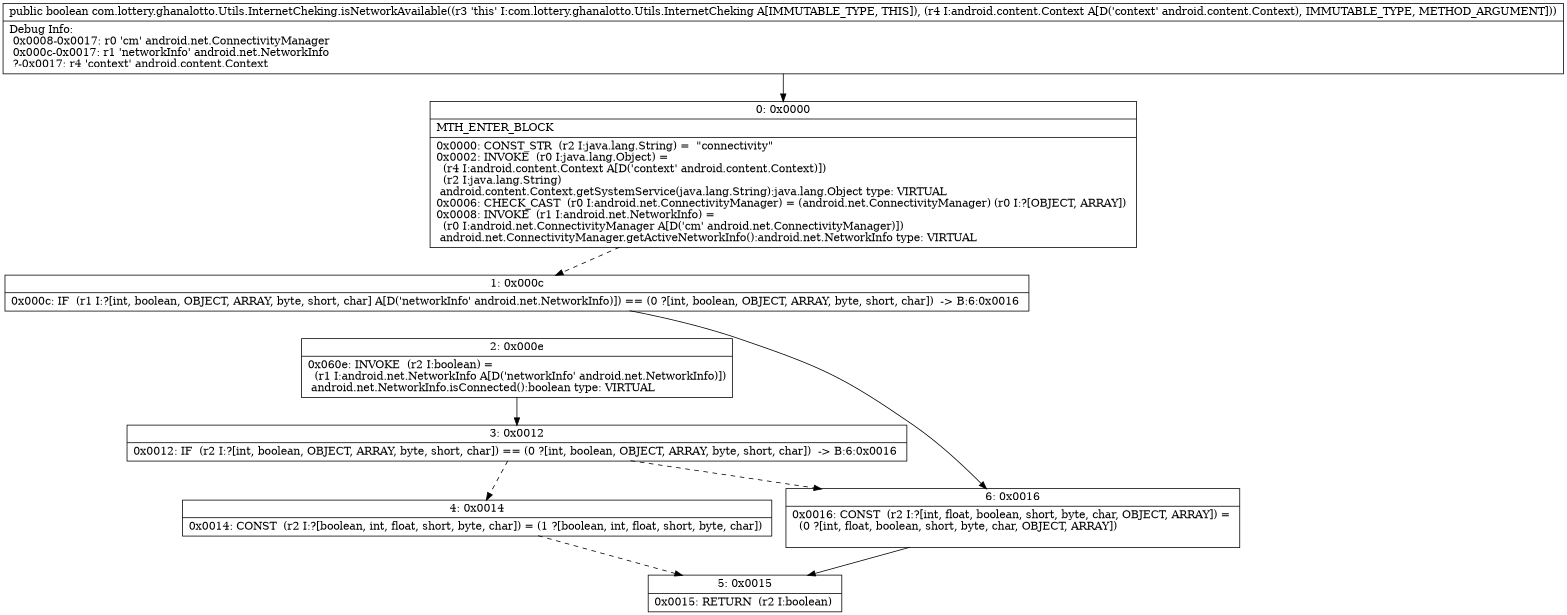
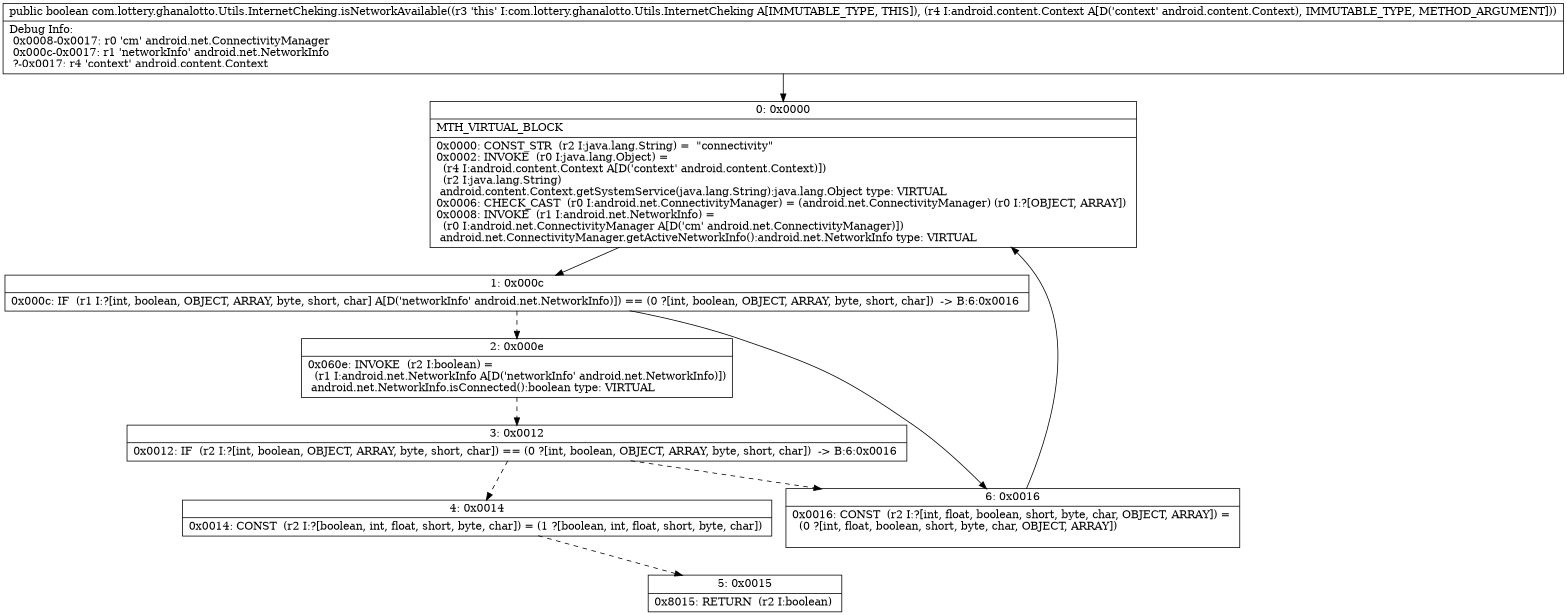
(495, 128) -> (500, 128)
(591, 260) -> (591, 260)
none -> (517, 321)
(517, 408) -> (517, 408)
(863, 560) -> (1057, 367)
(745, 602) -> (745, 602)
